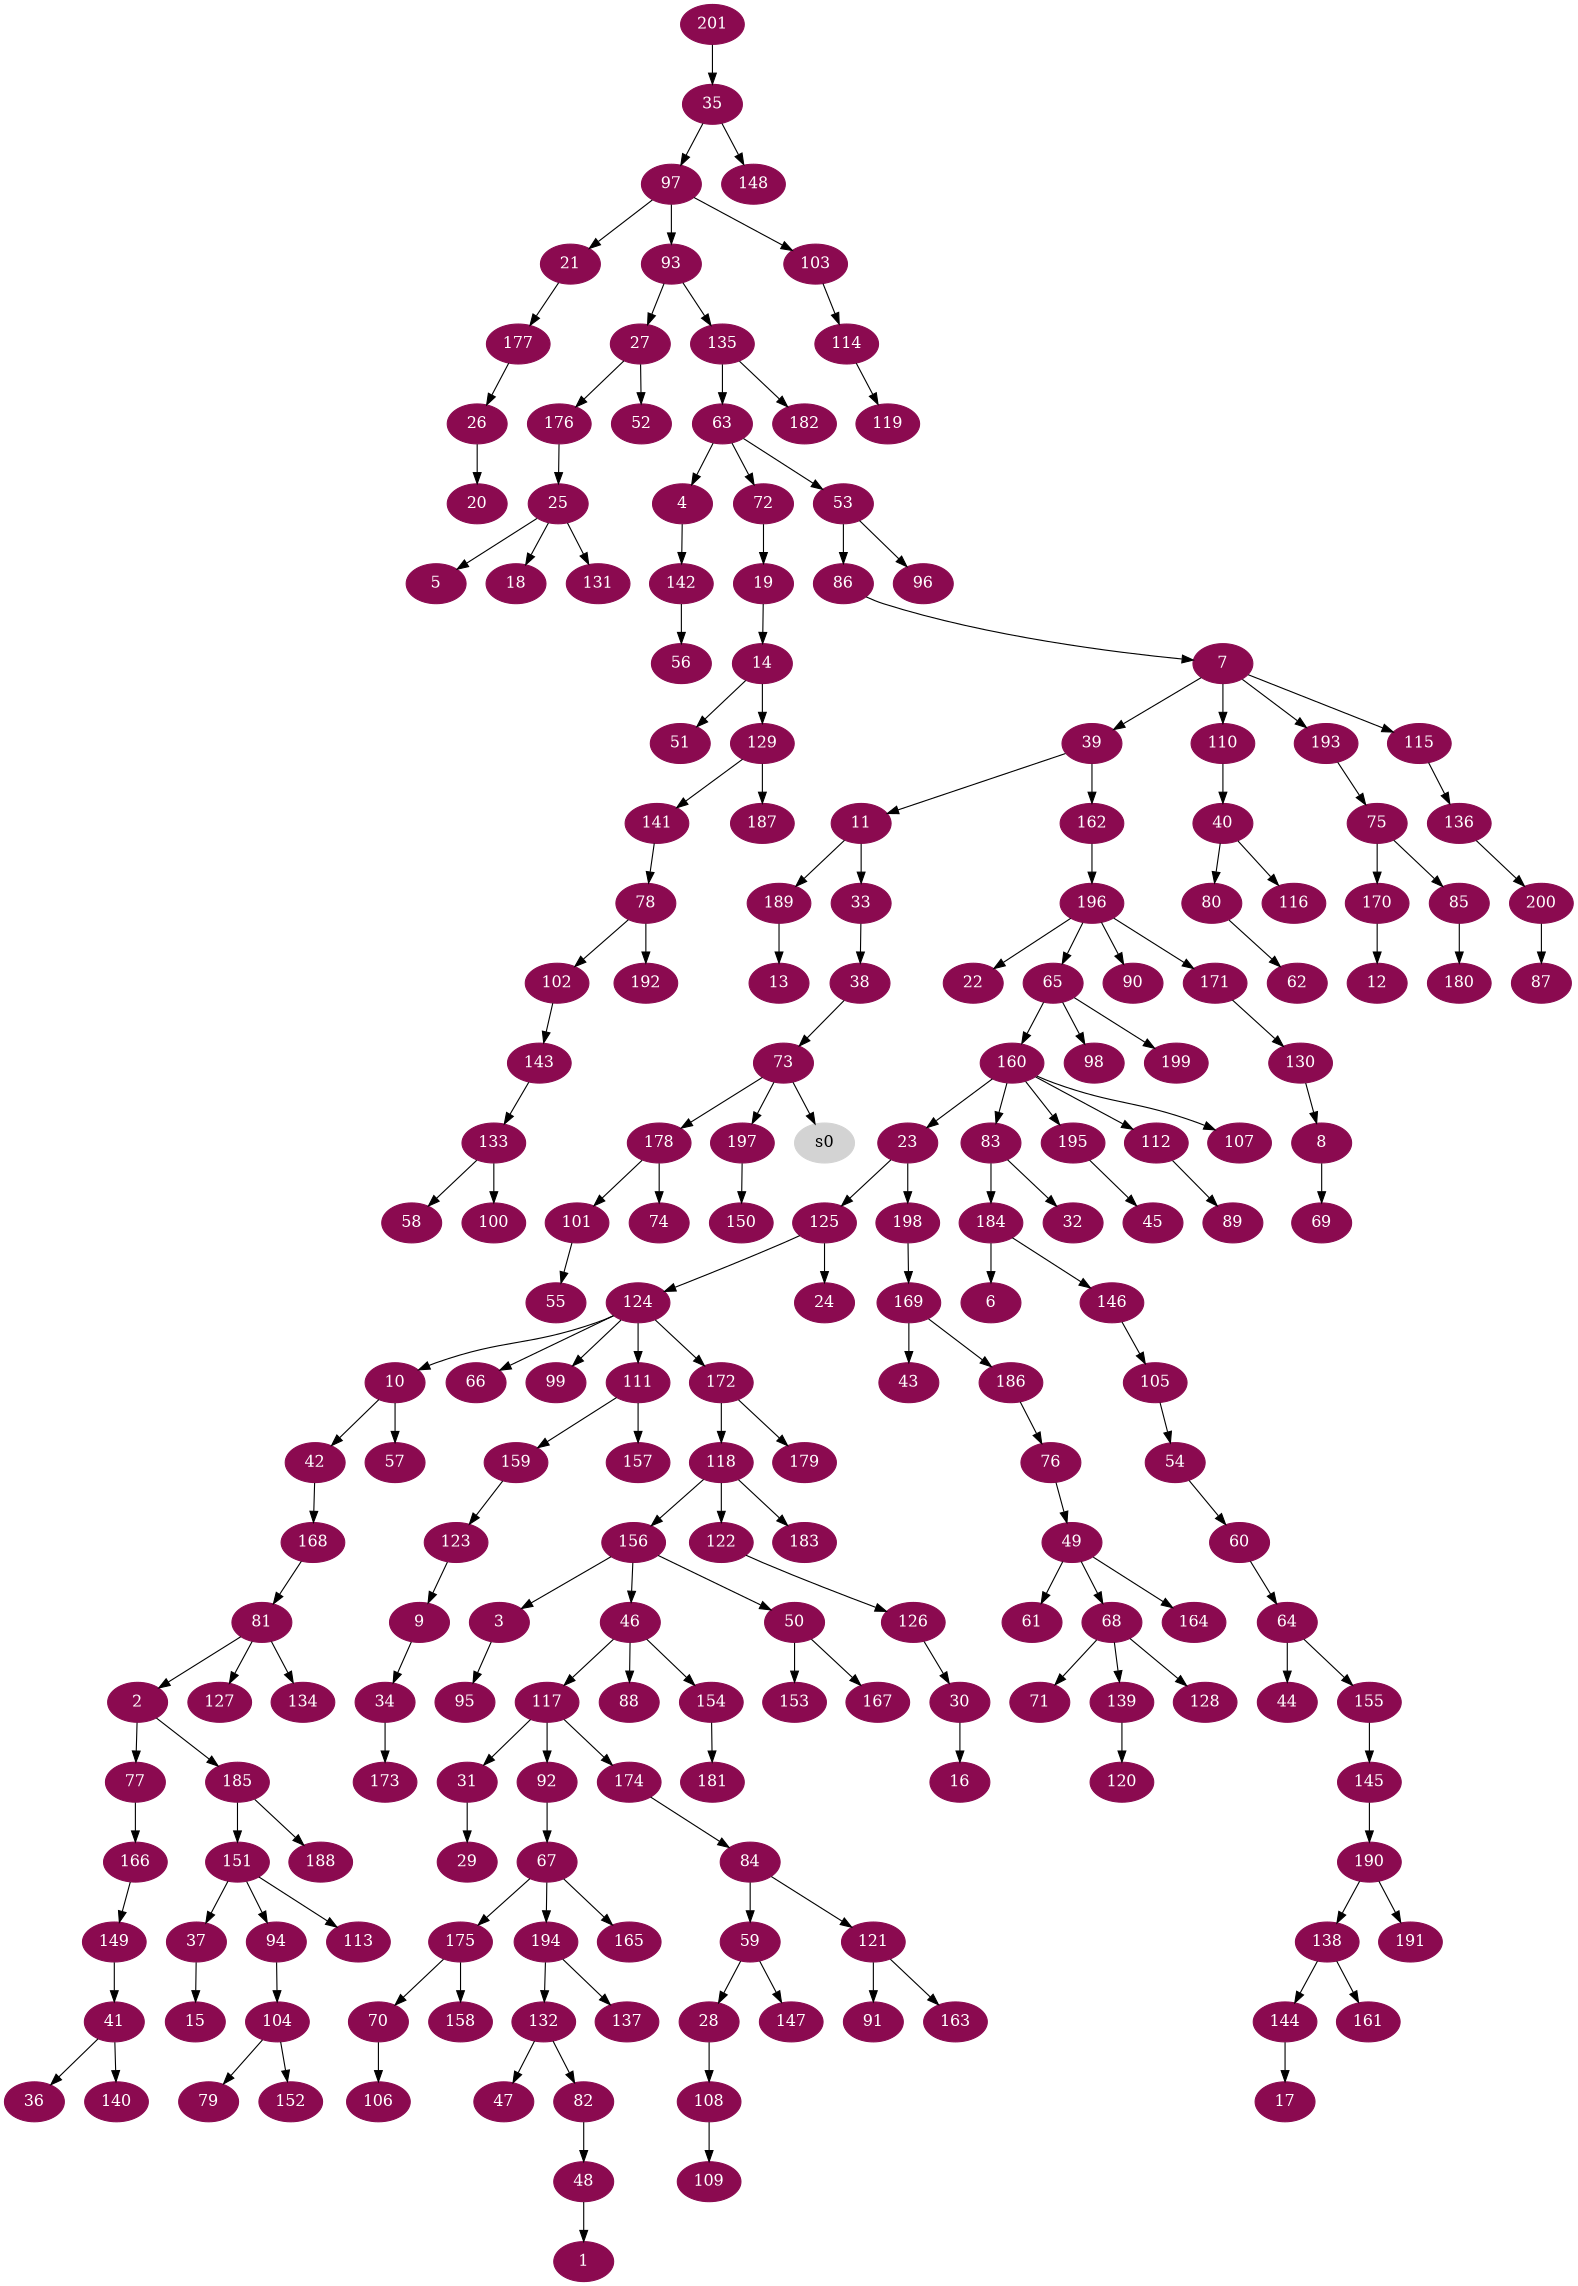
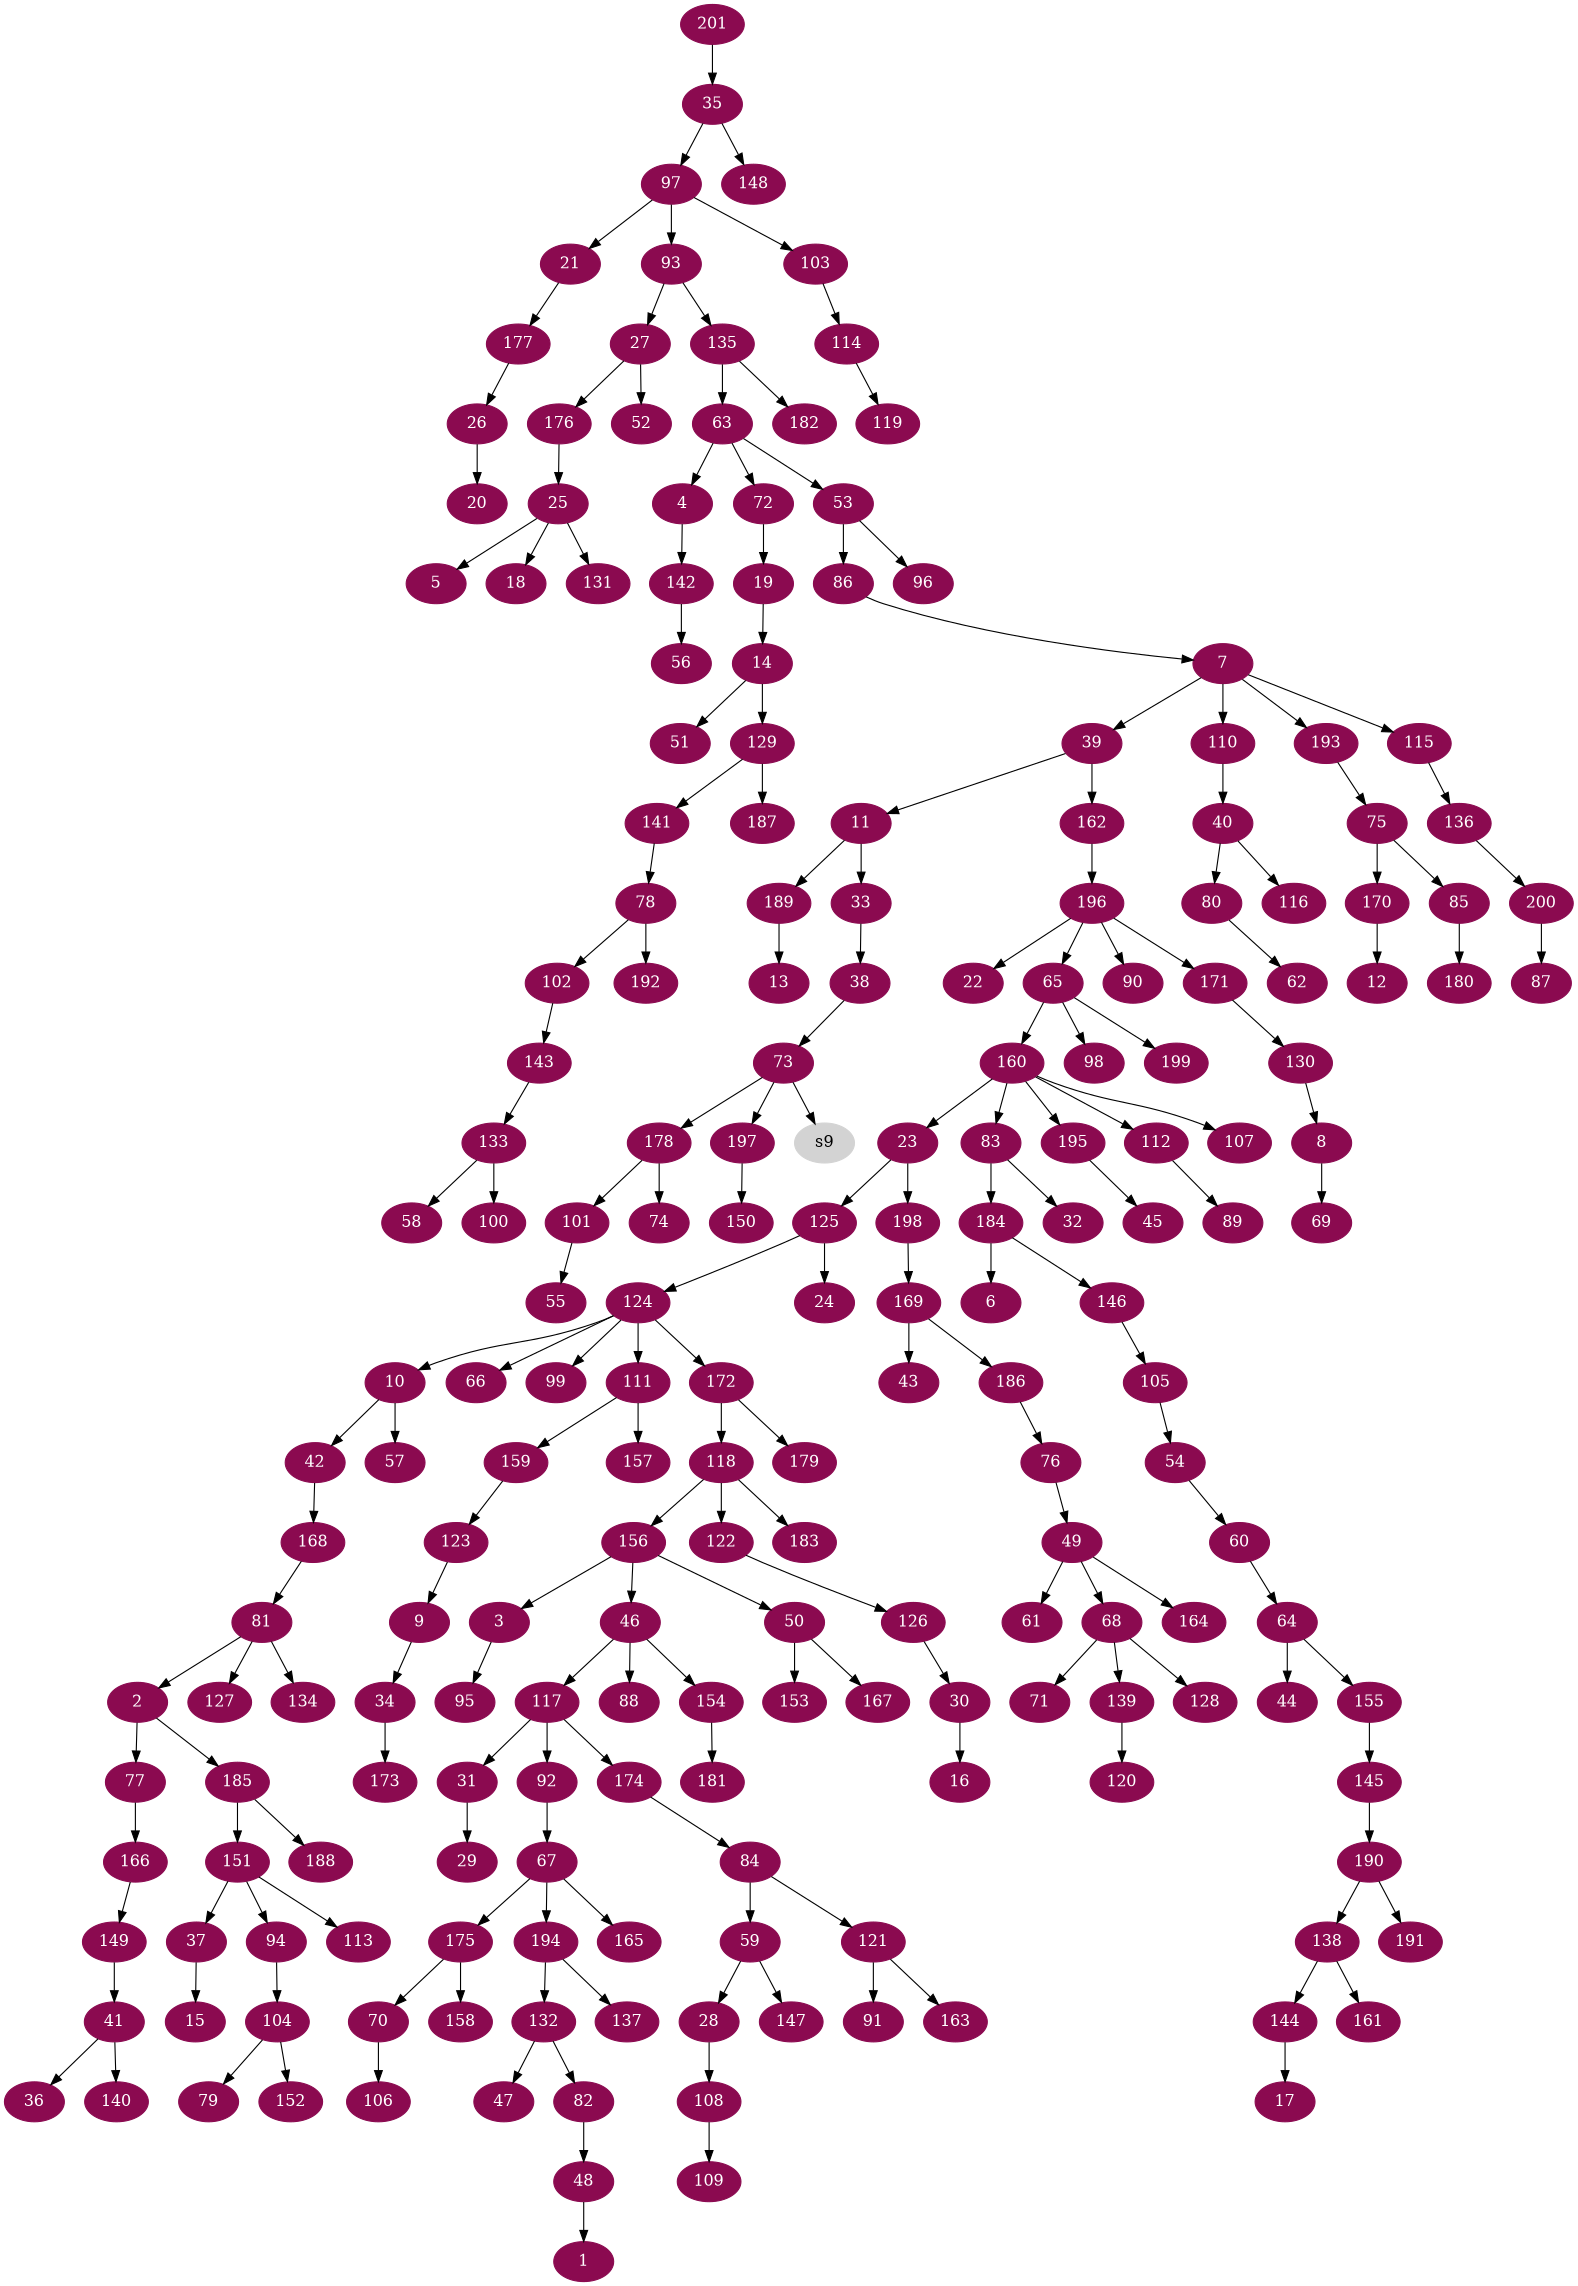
(825, 1143) -> (825, 1143)
